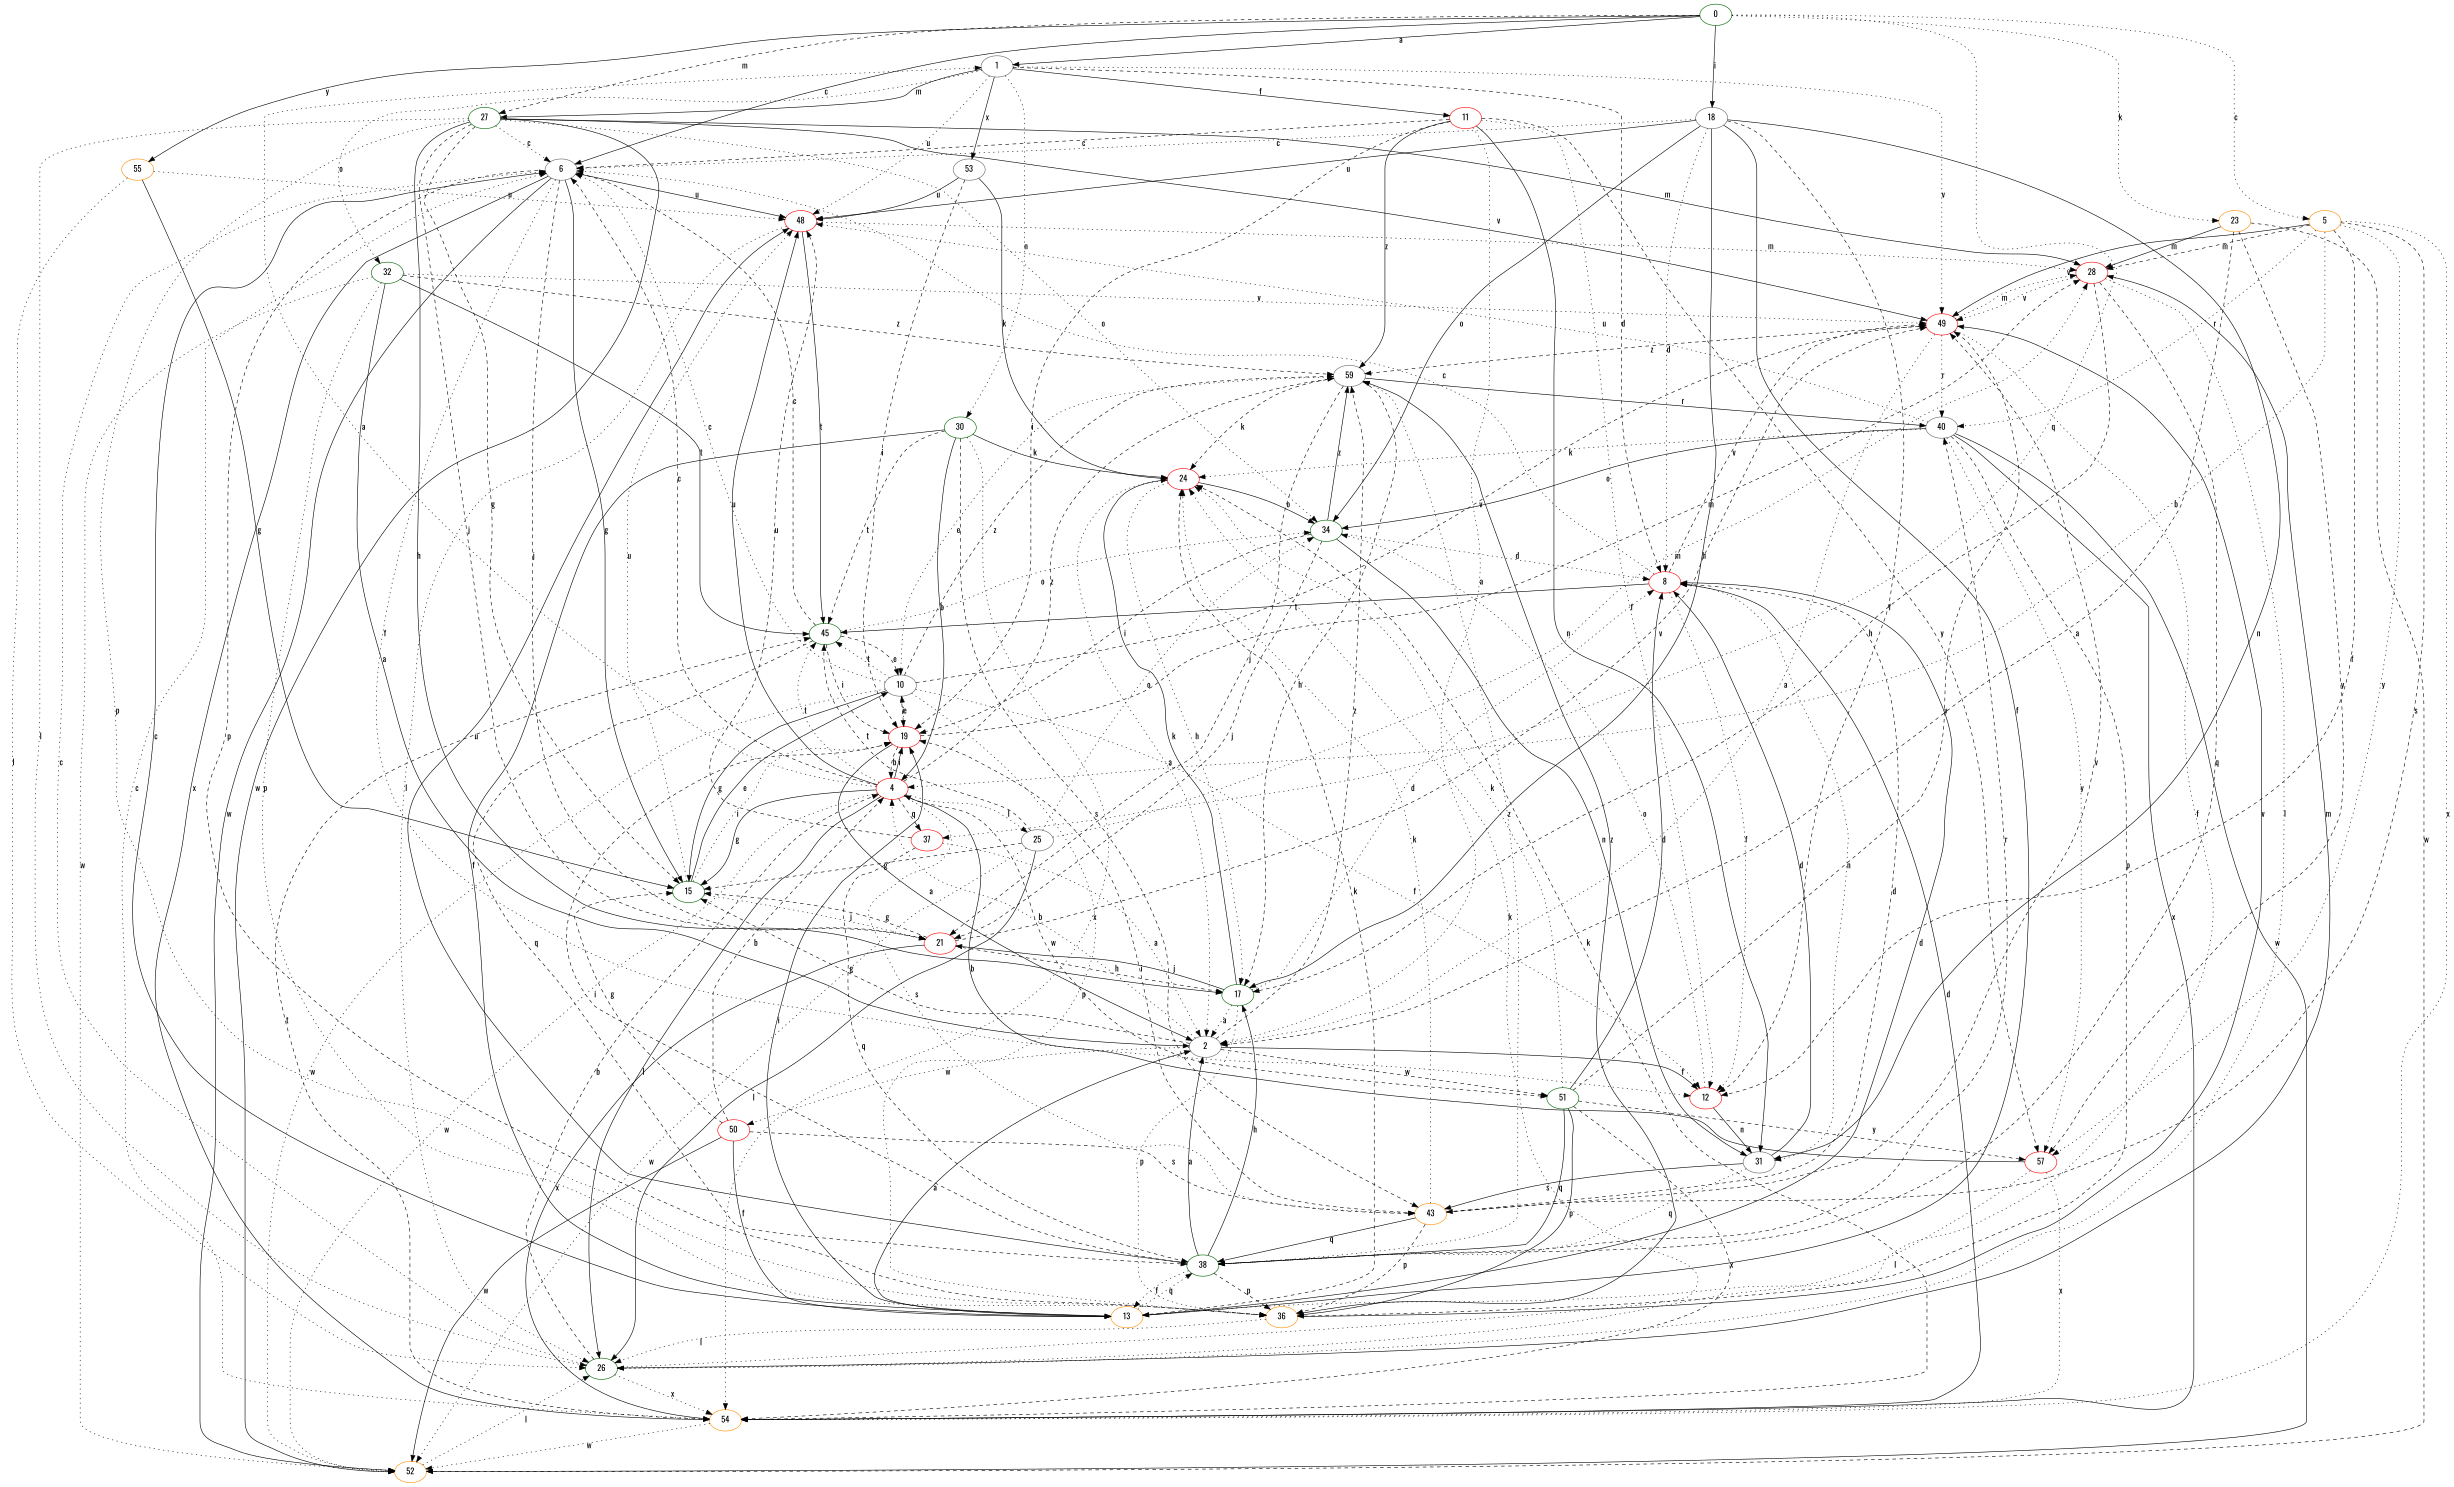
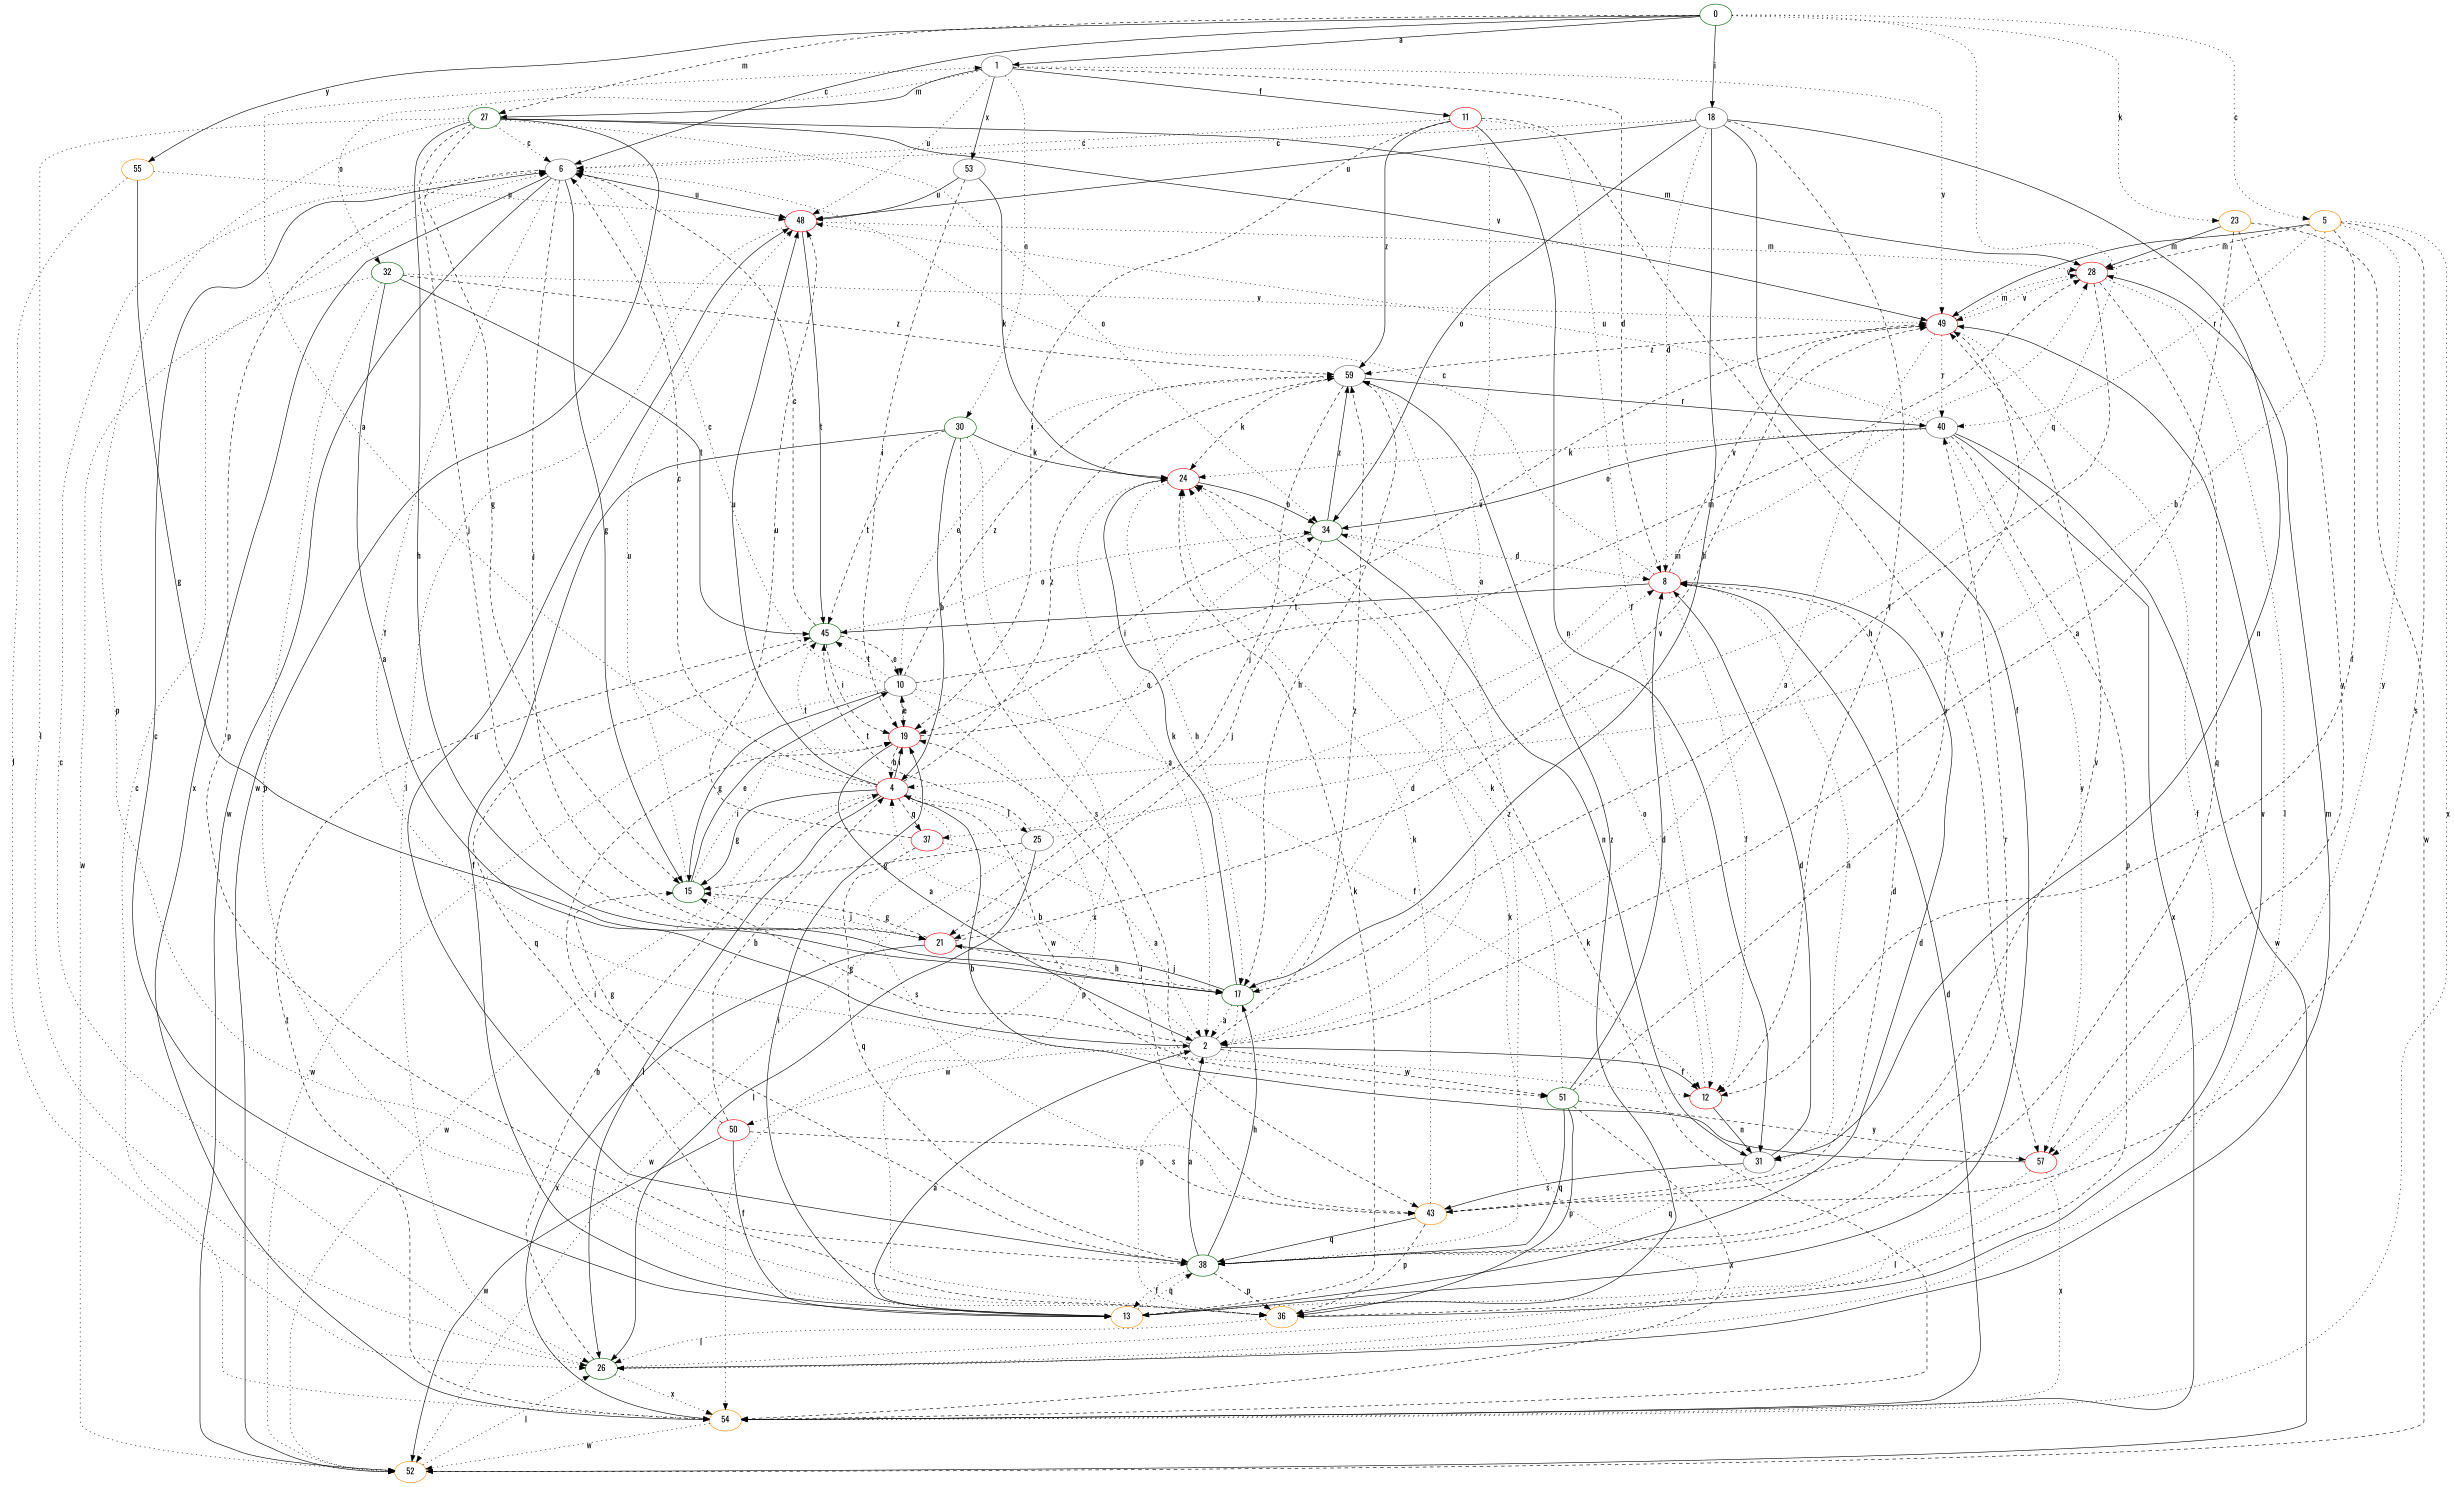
(1016, 144) -> (1016, 144)
(273, 634) -> (421, 859)
